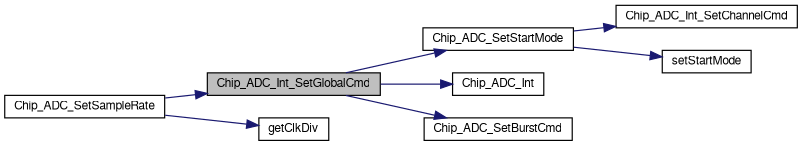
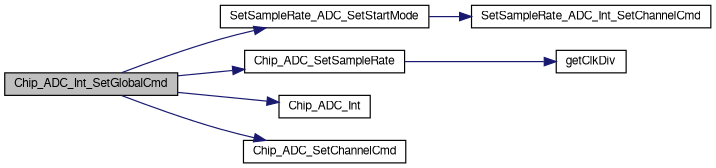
(707, 17) -> (591, 17)
(498, 39) -> (325, 17)
(707, 62) -> none
(180, 96) -> (205, 73)
(498, 129) -> (325, 152)
